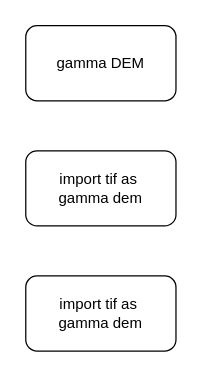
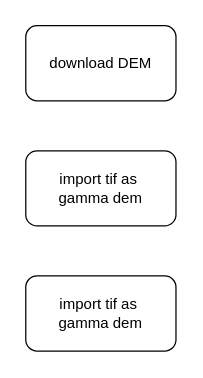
(101, 63) -> (101, 63)
